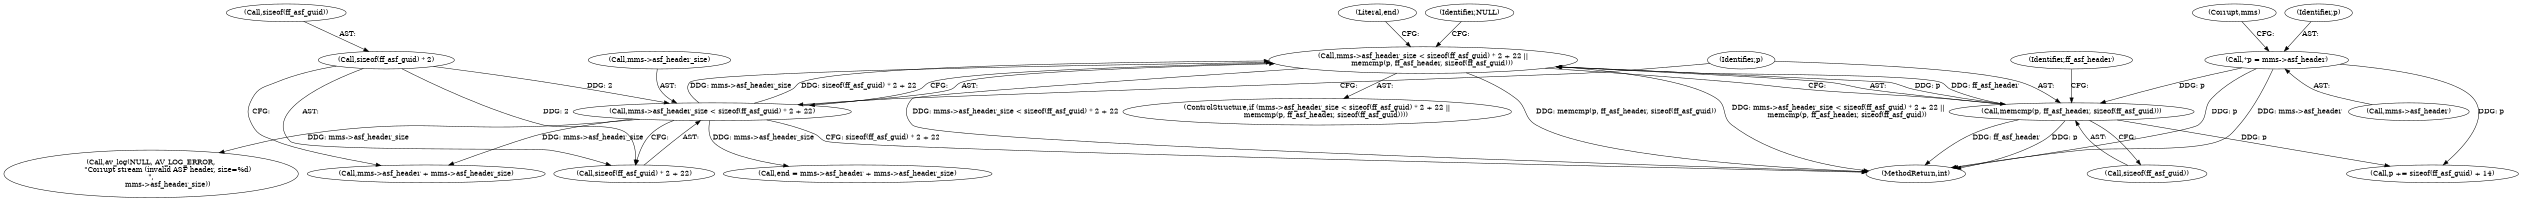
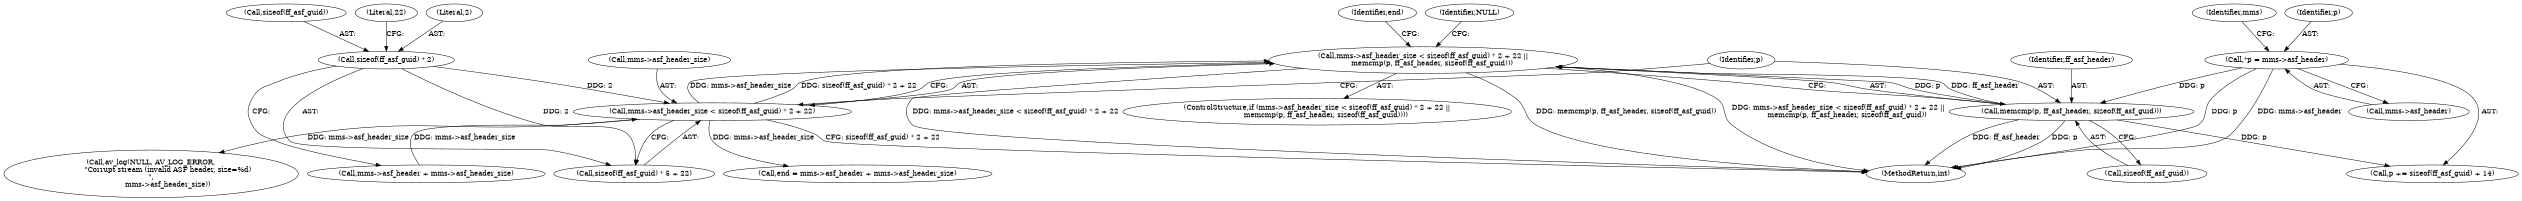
none -> (386, 13)
none -> (454, 13)
(1377, 13) -> (1377, 13)
(2234, 13) -> (2234, 13)
none -> (2341, 85)
(2081, 86) -> (2081, 86)
(2491, 112) -> (2491, 112)
(541, 134) -> (506, 125)
(634, 174) -> (634, 174)
